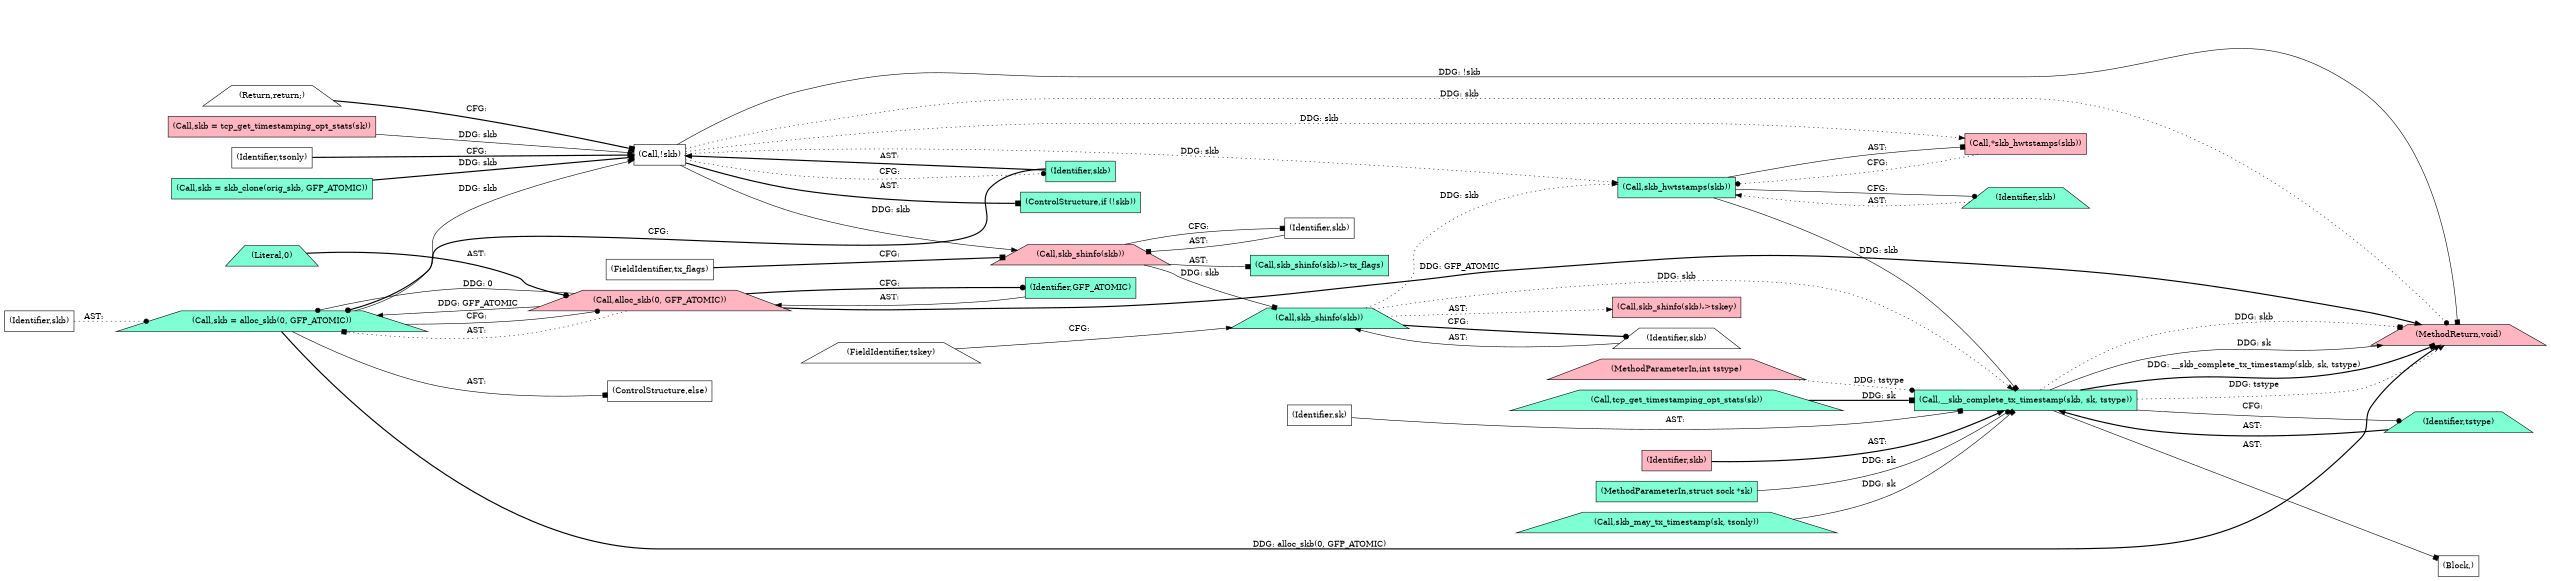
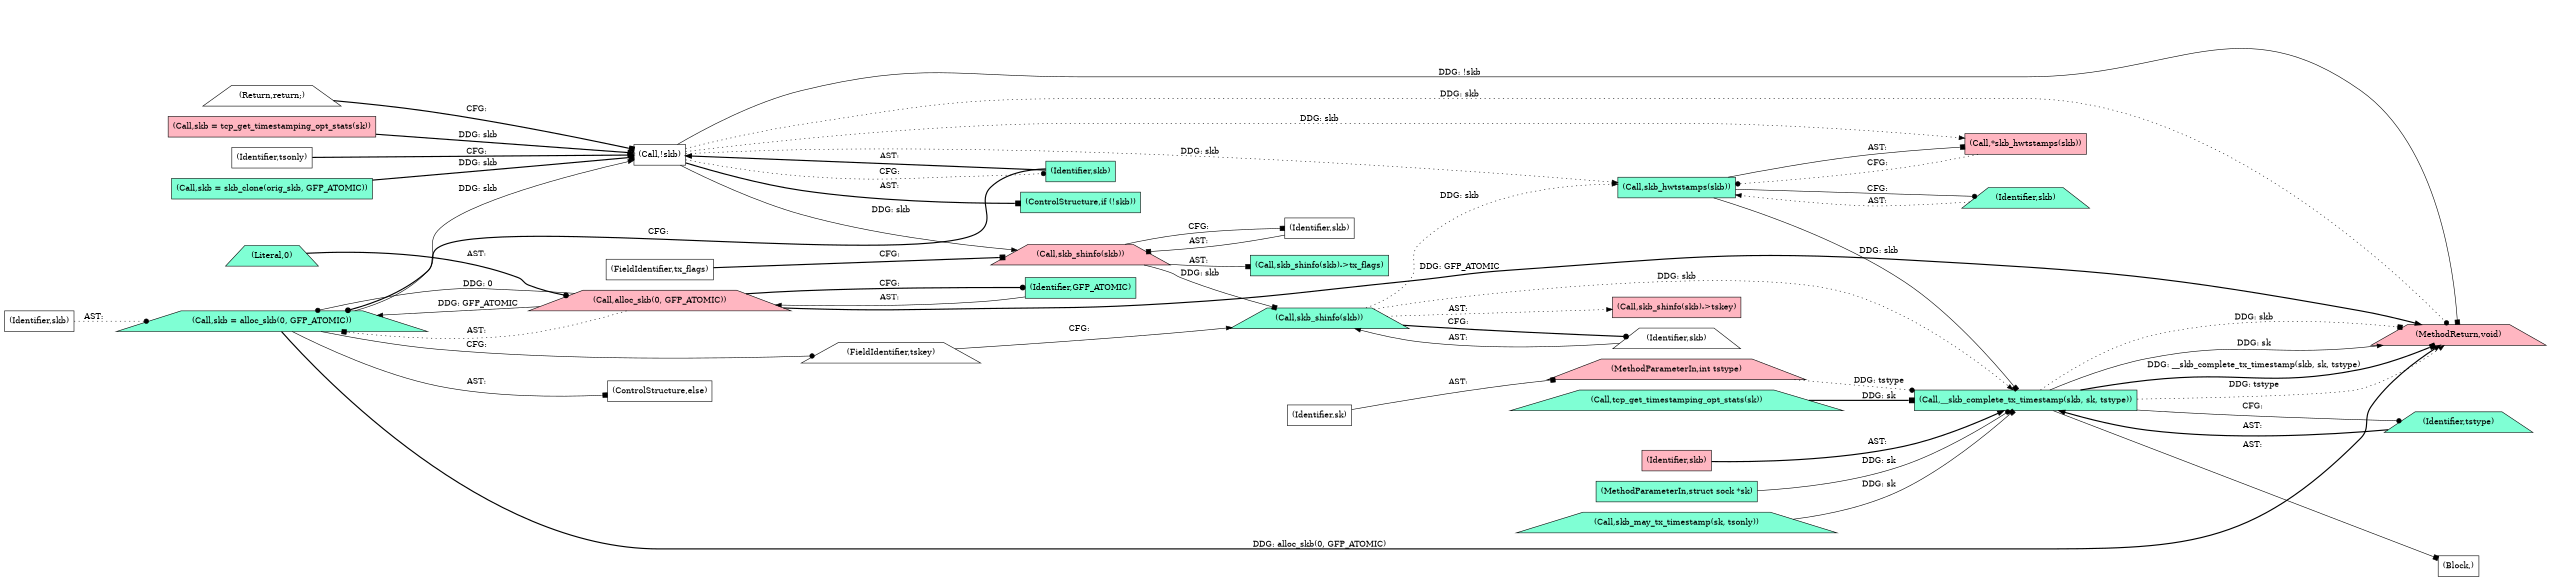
(502, 143) -> (502, 143)
(500, 322) -> (564, 356)
(1655, 429) -> (1450, 393)
